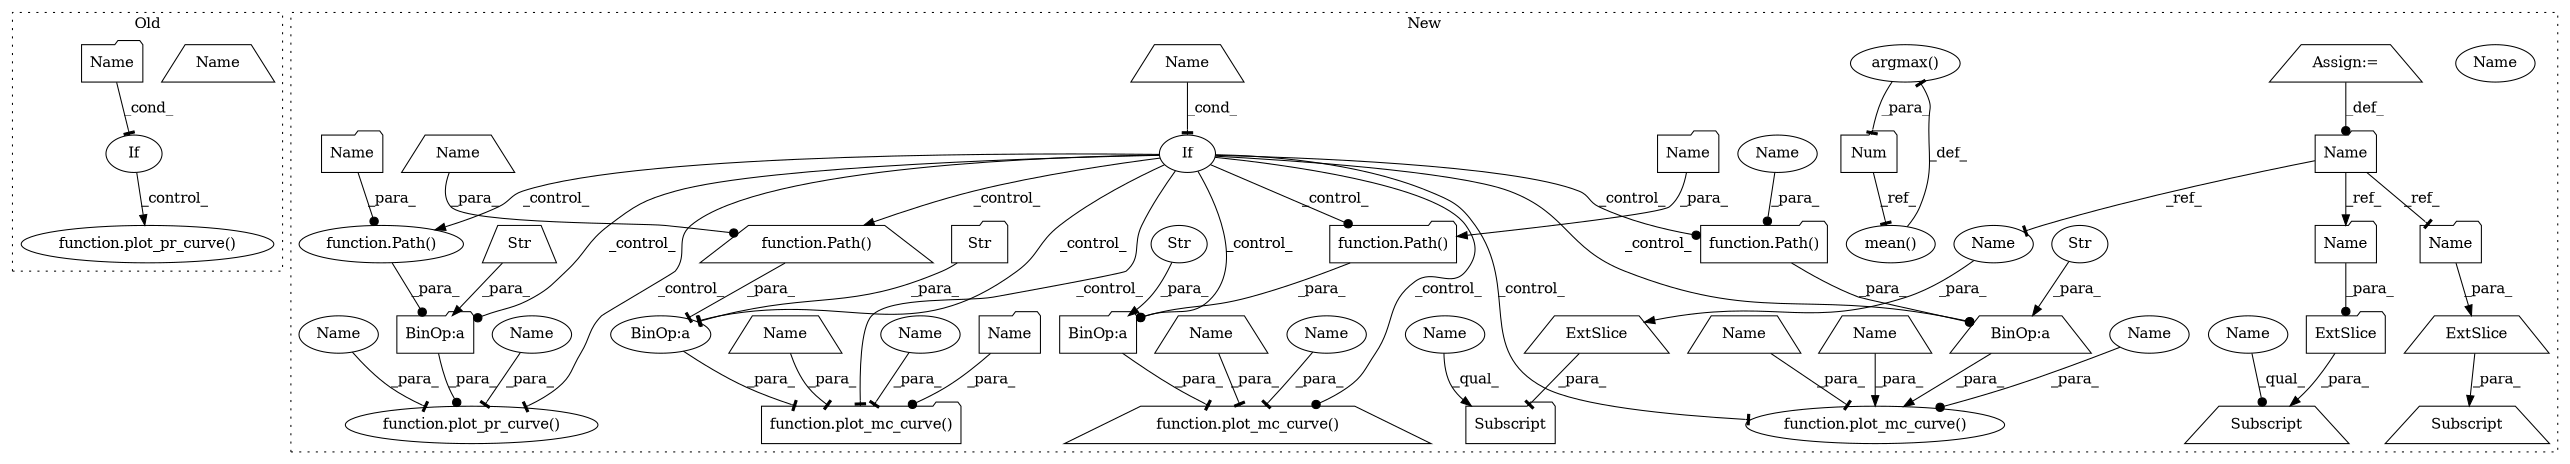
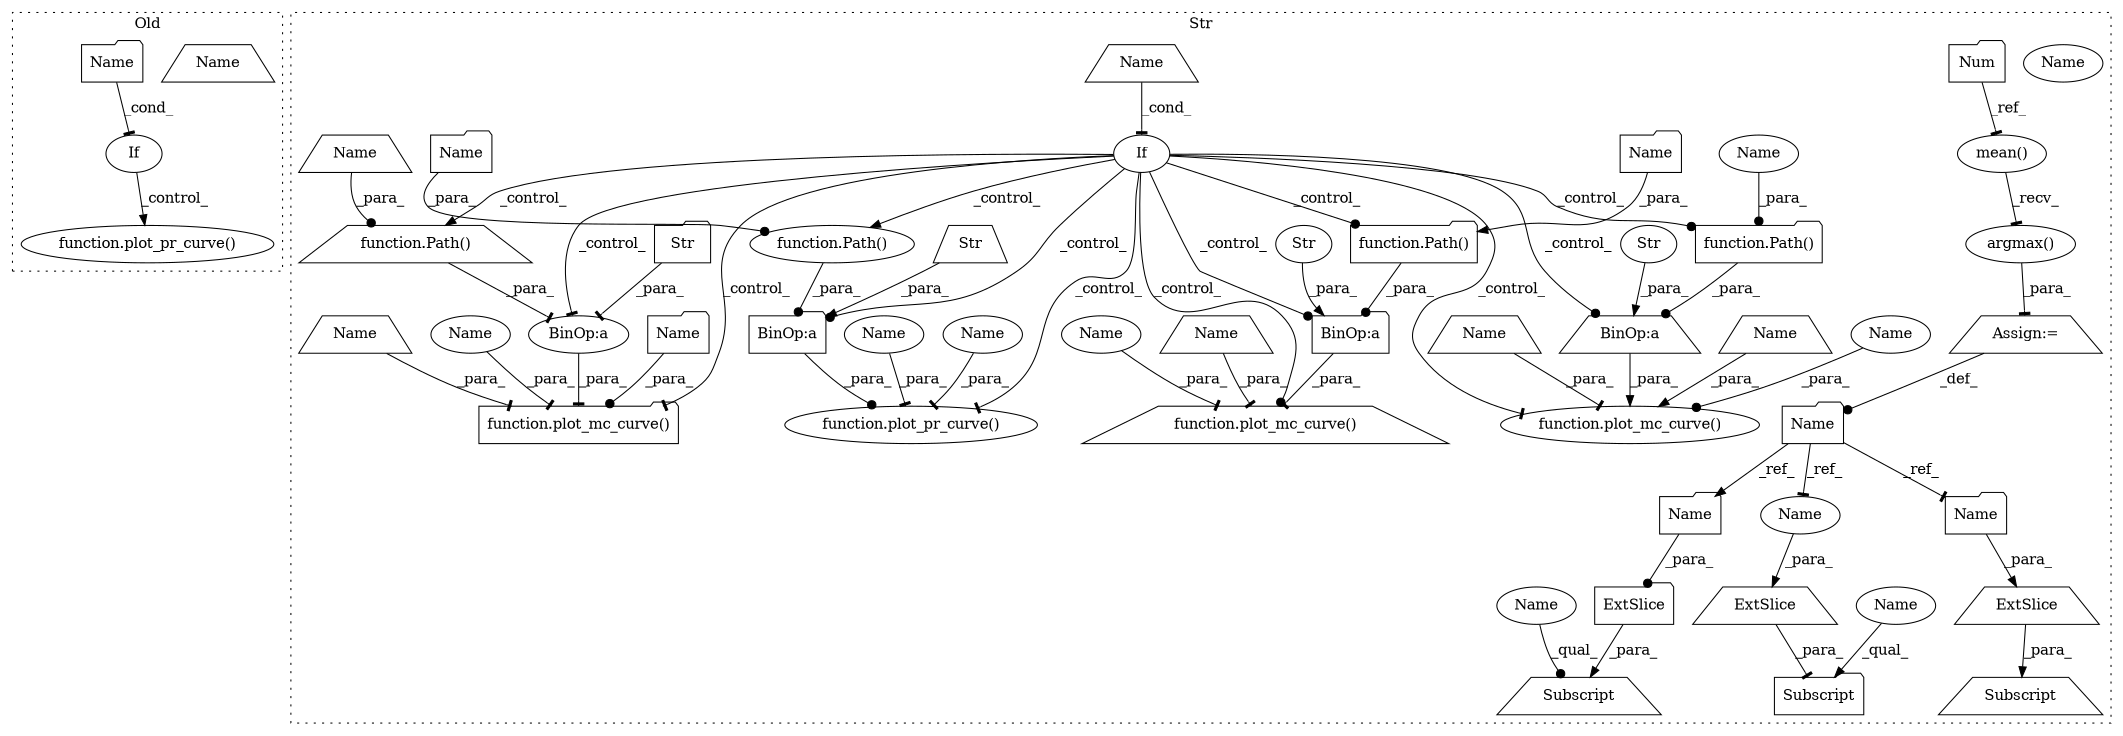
(1424, 24) -> (1201, 24)
(1880, 105) -> (2023, 287)
(1948, 154) -> (2036, 199)
